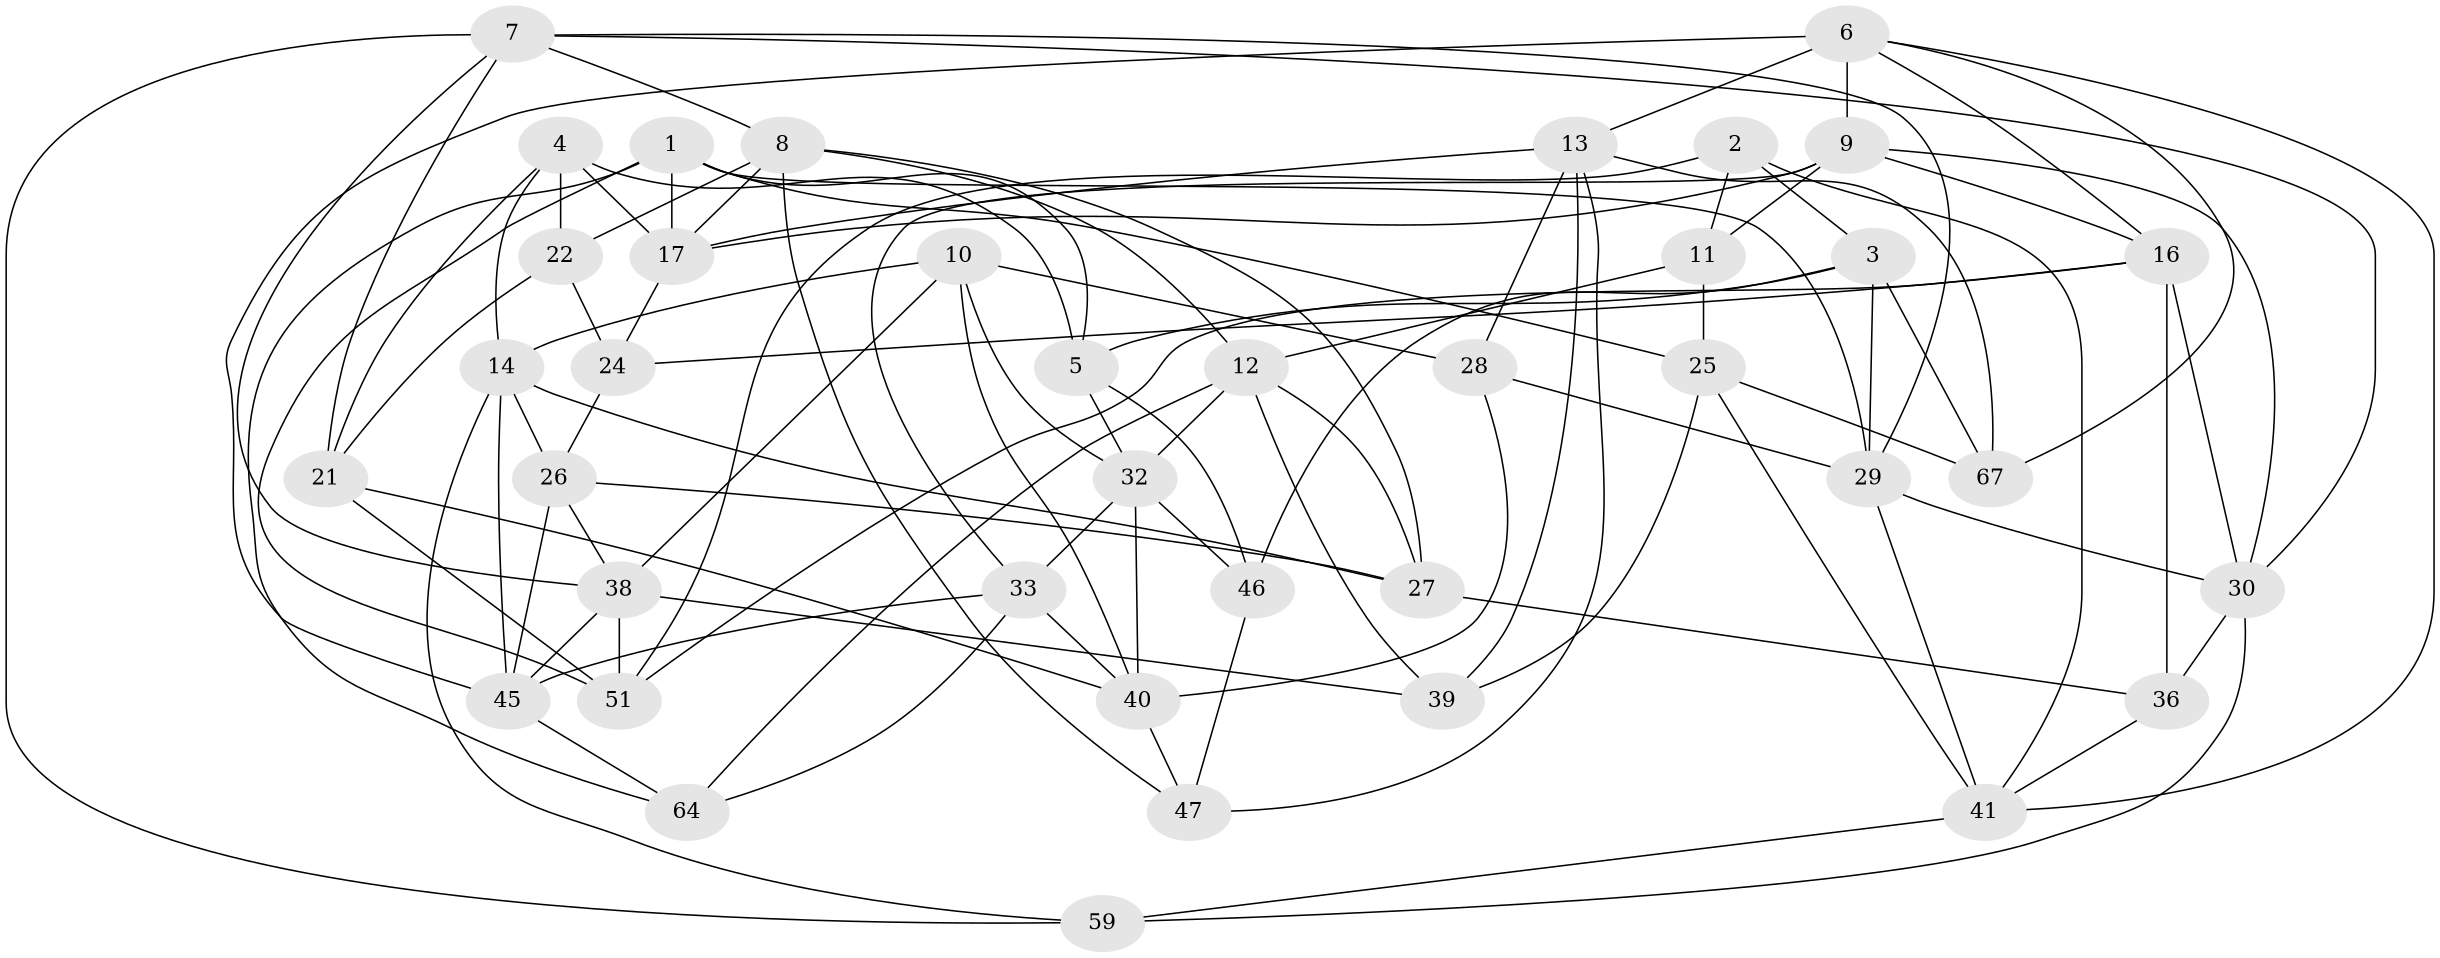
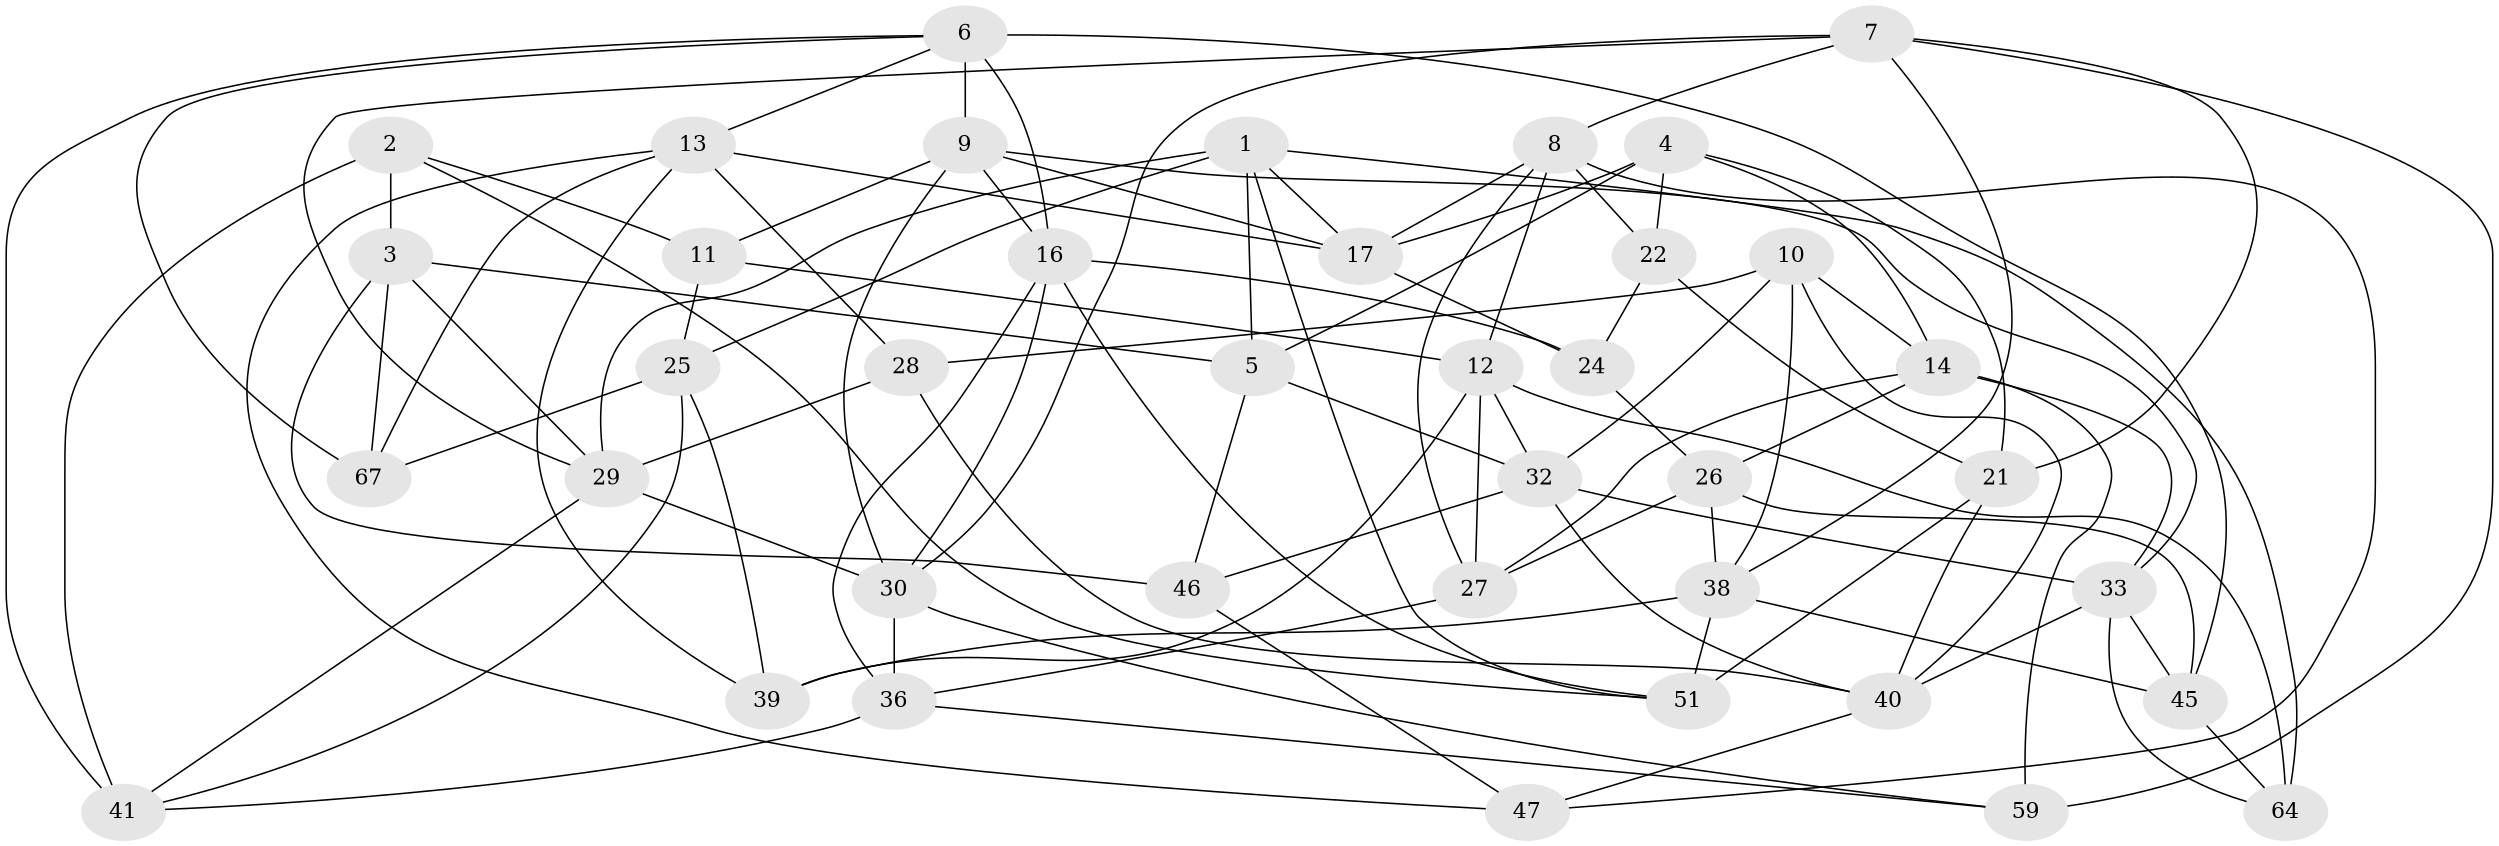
(499, 534) -> (2139, 433)
(1544, 868) -> (1487, 759)
